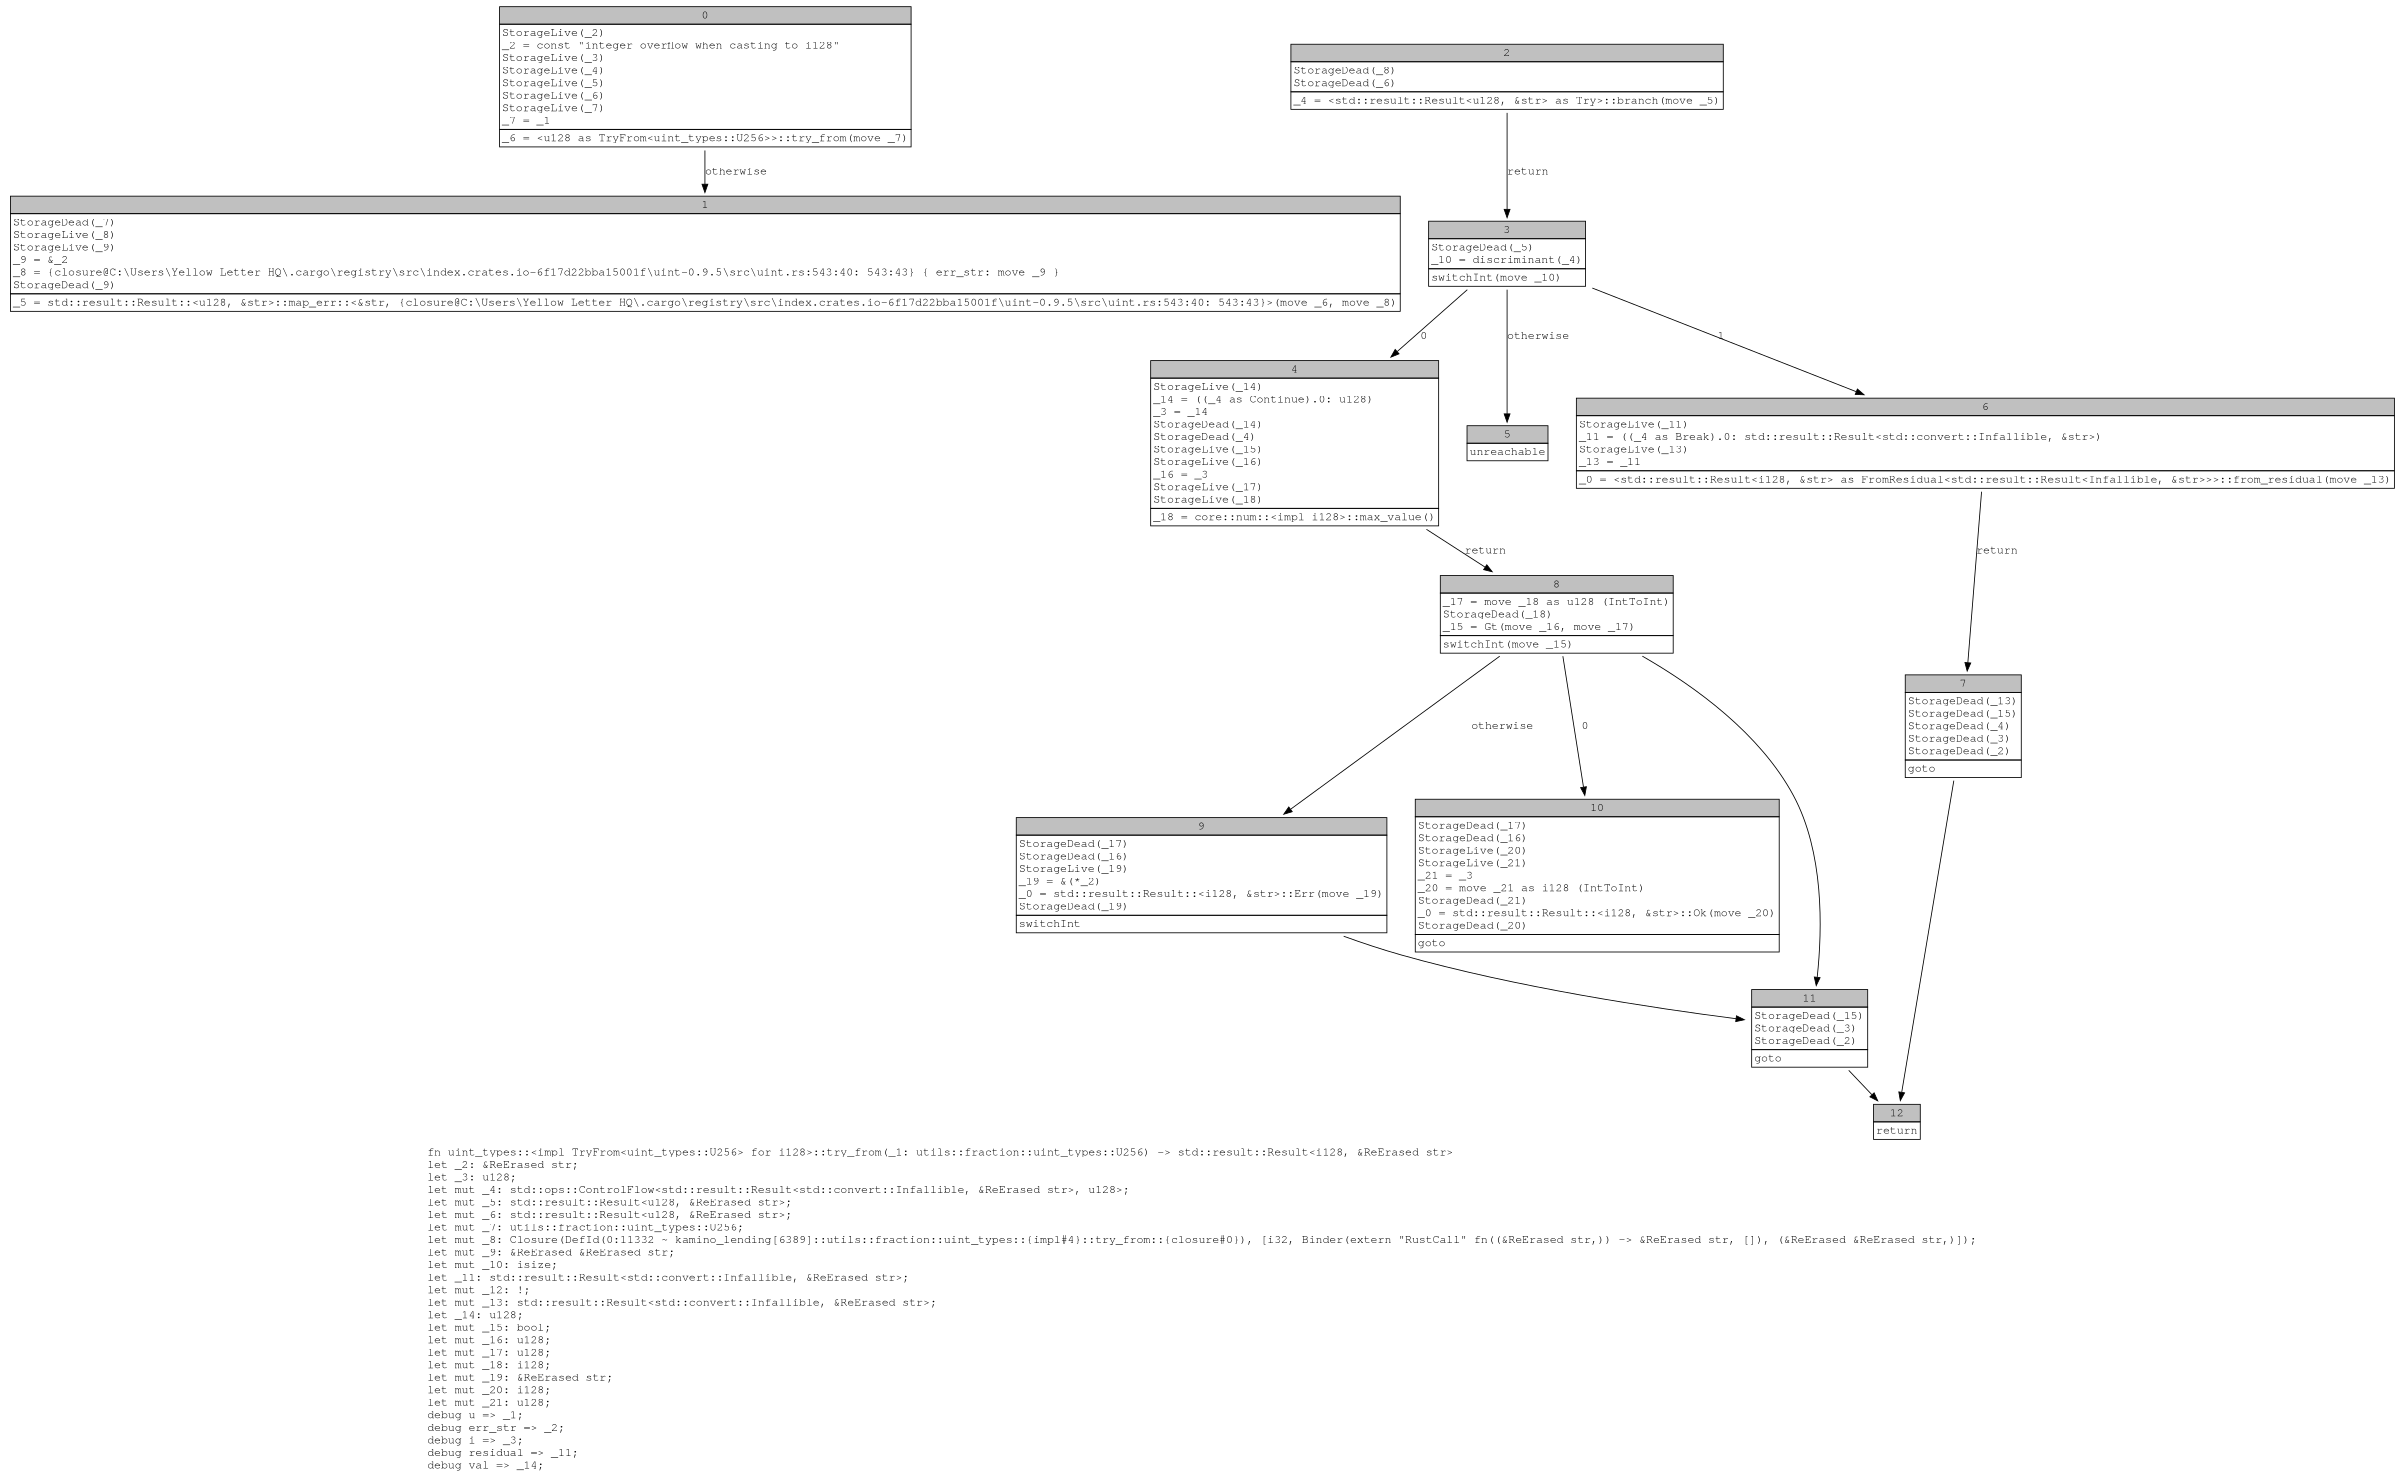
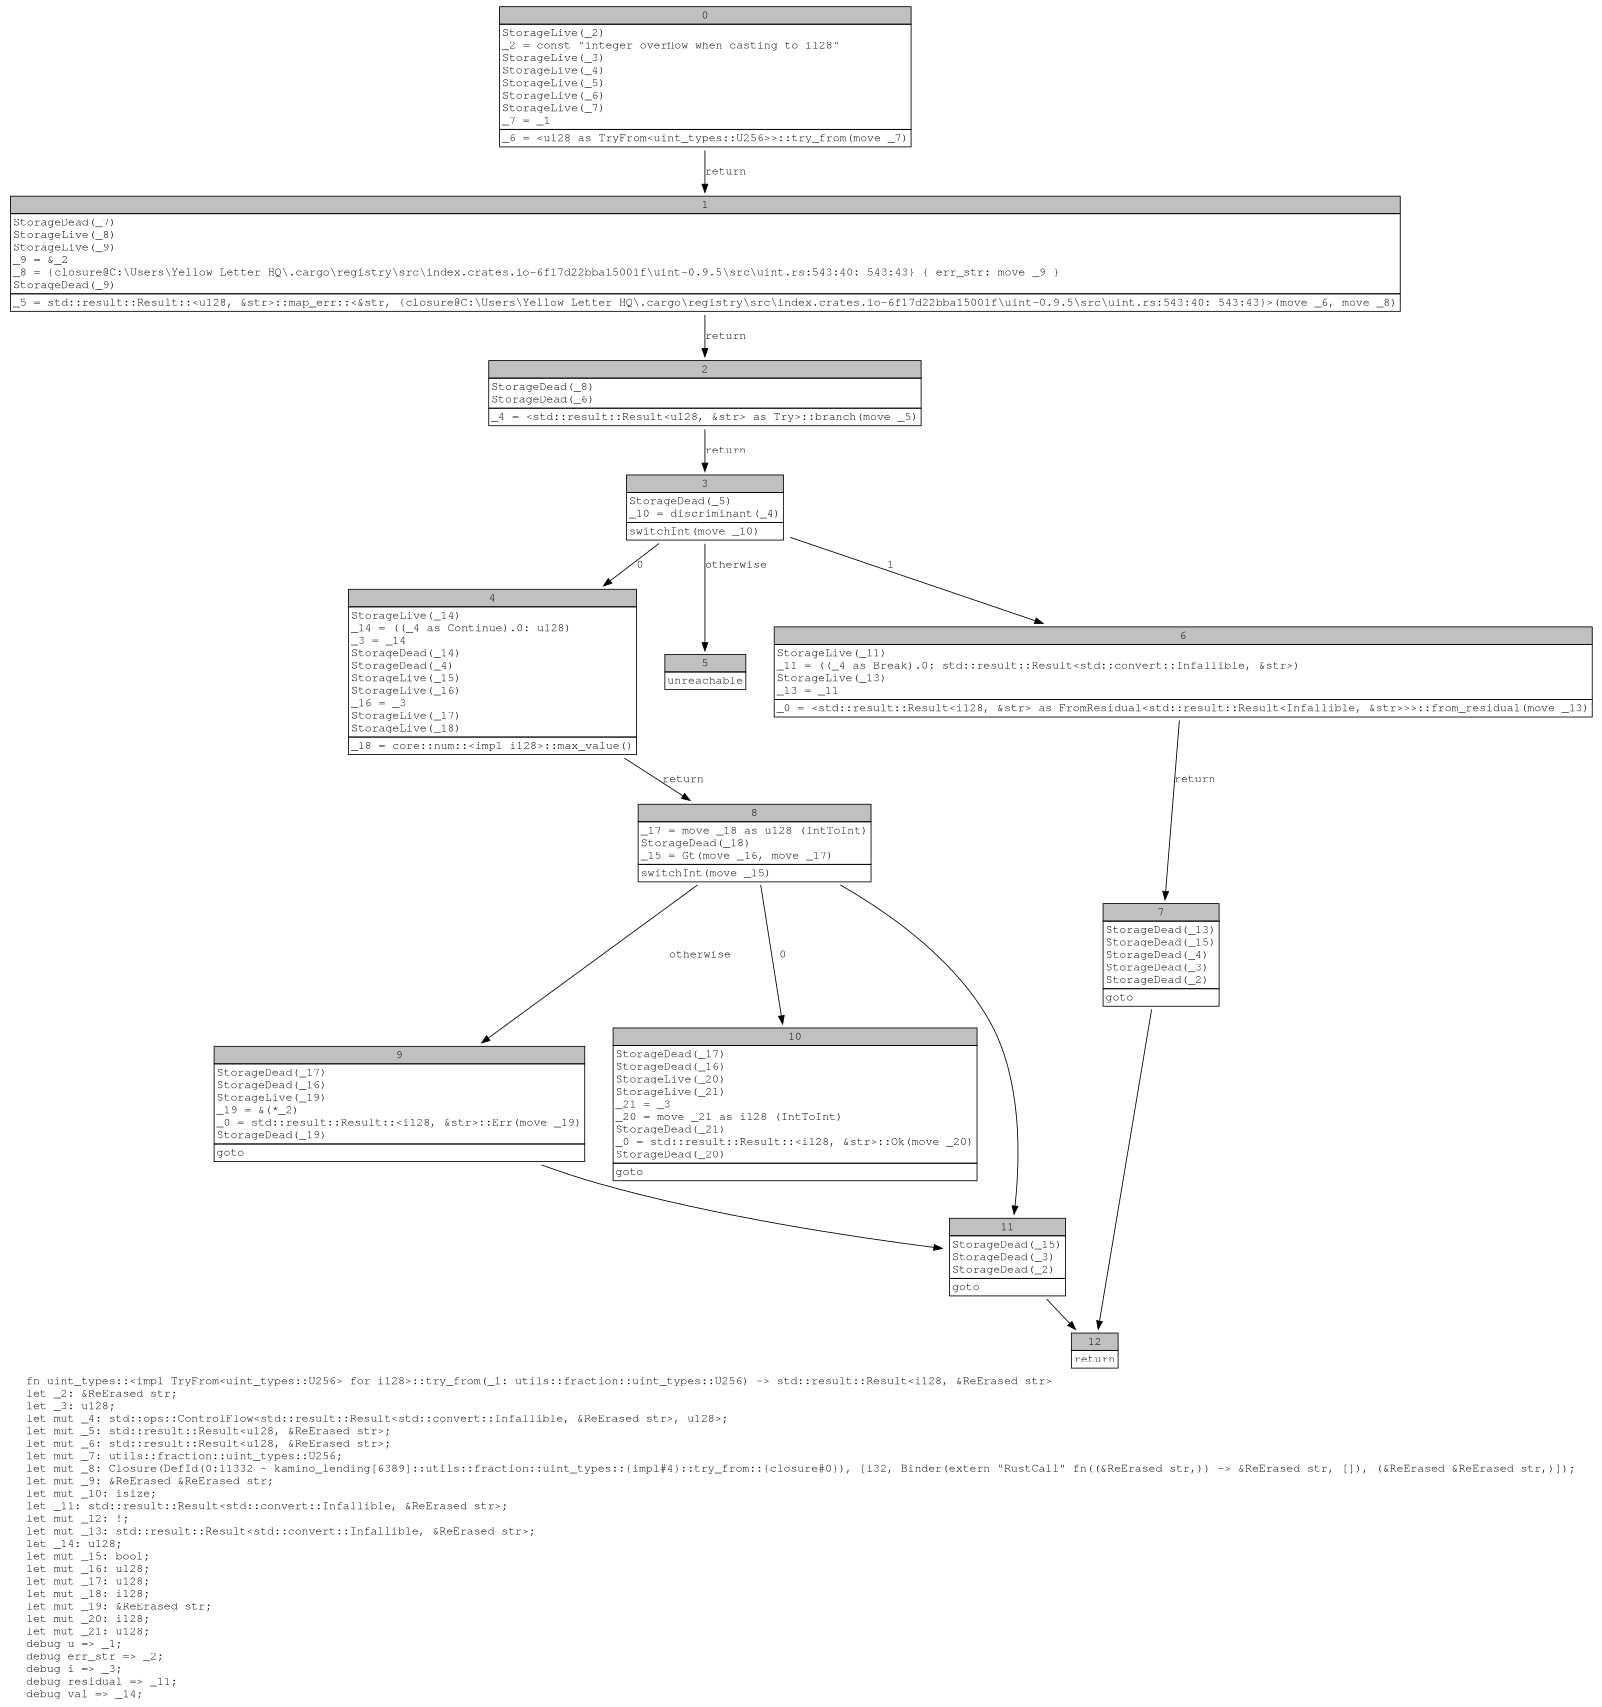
(736, 172) -> (726, 172)
none -> (705, 332)
(1050, 924) -> (231, 1152)
